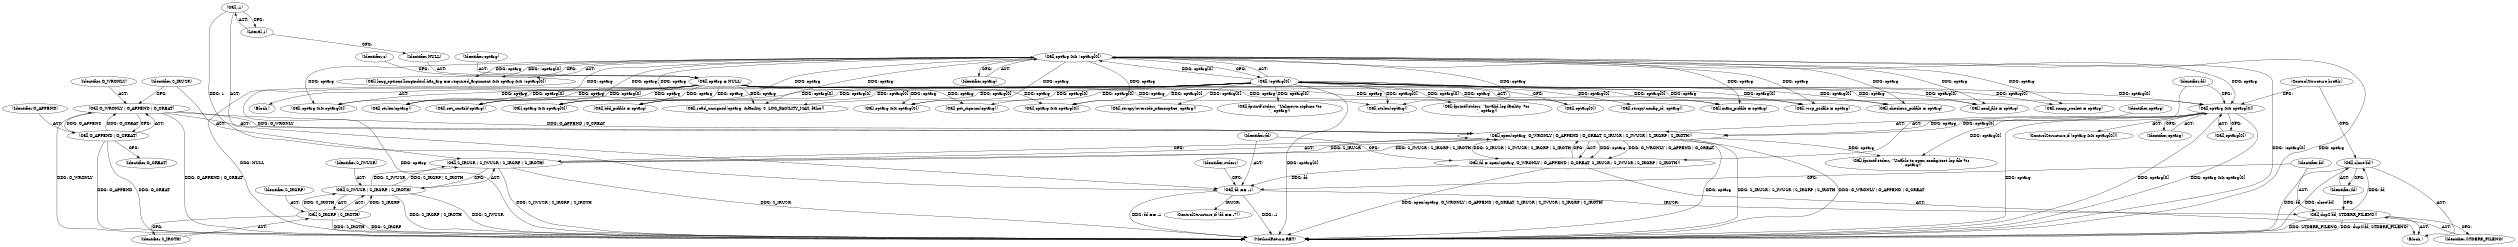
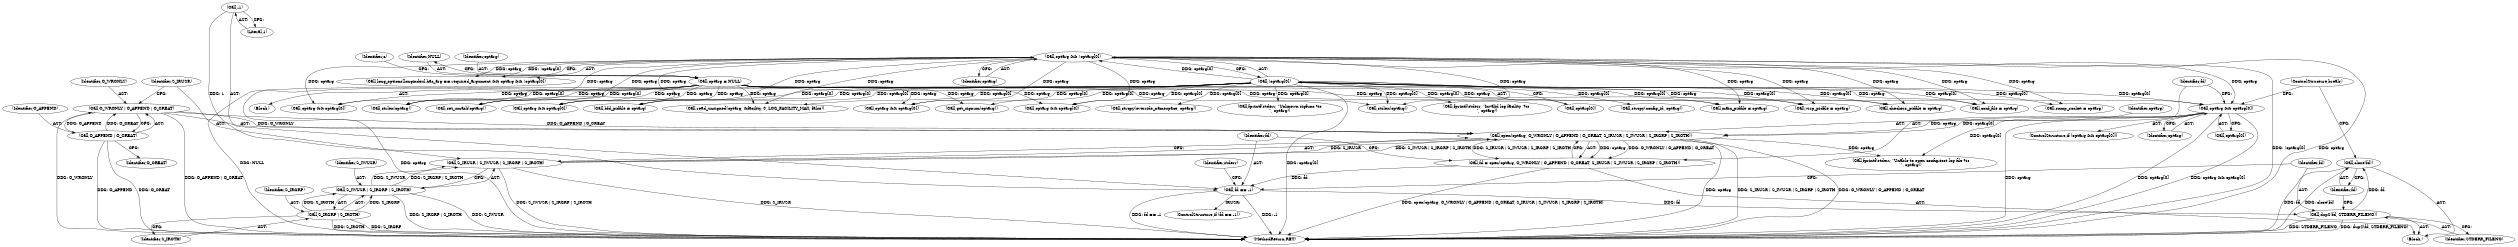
(337, 43) -> (567, 76)
(1672, 203) -> (1672, 203)
(1208, 215) -> (1208, 215)
